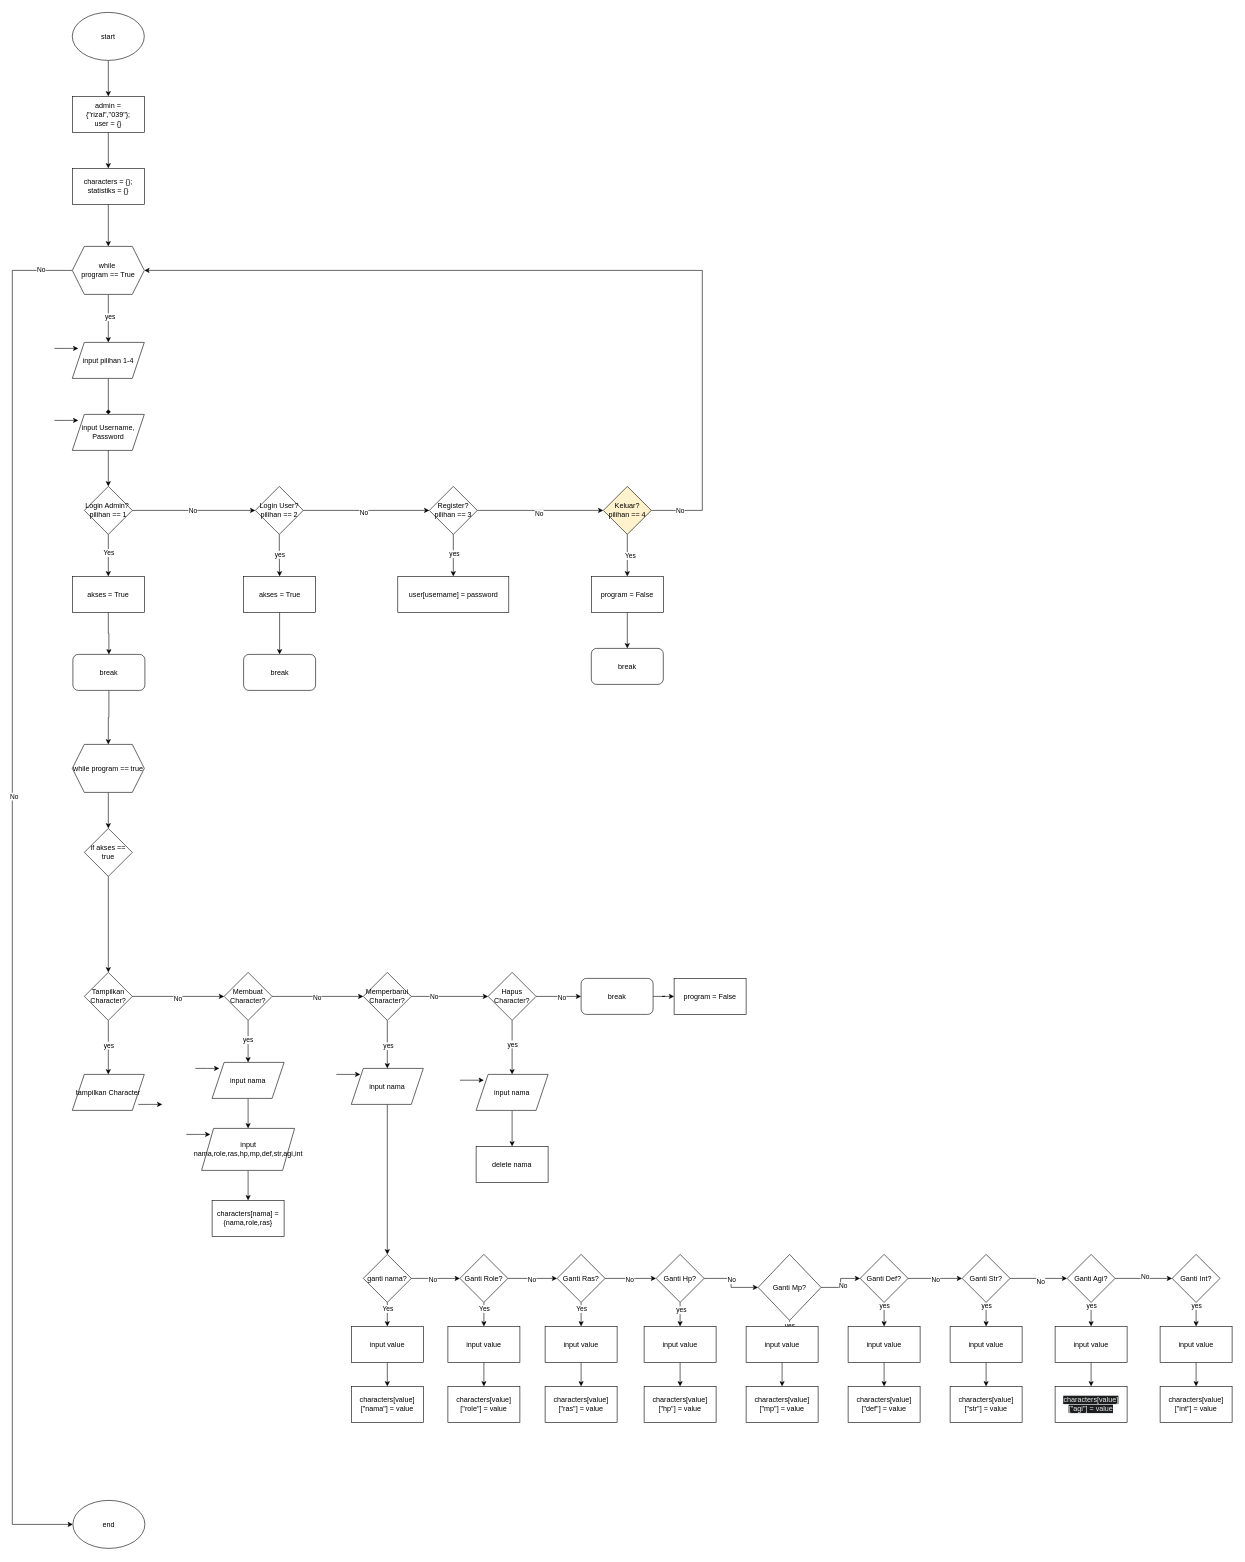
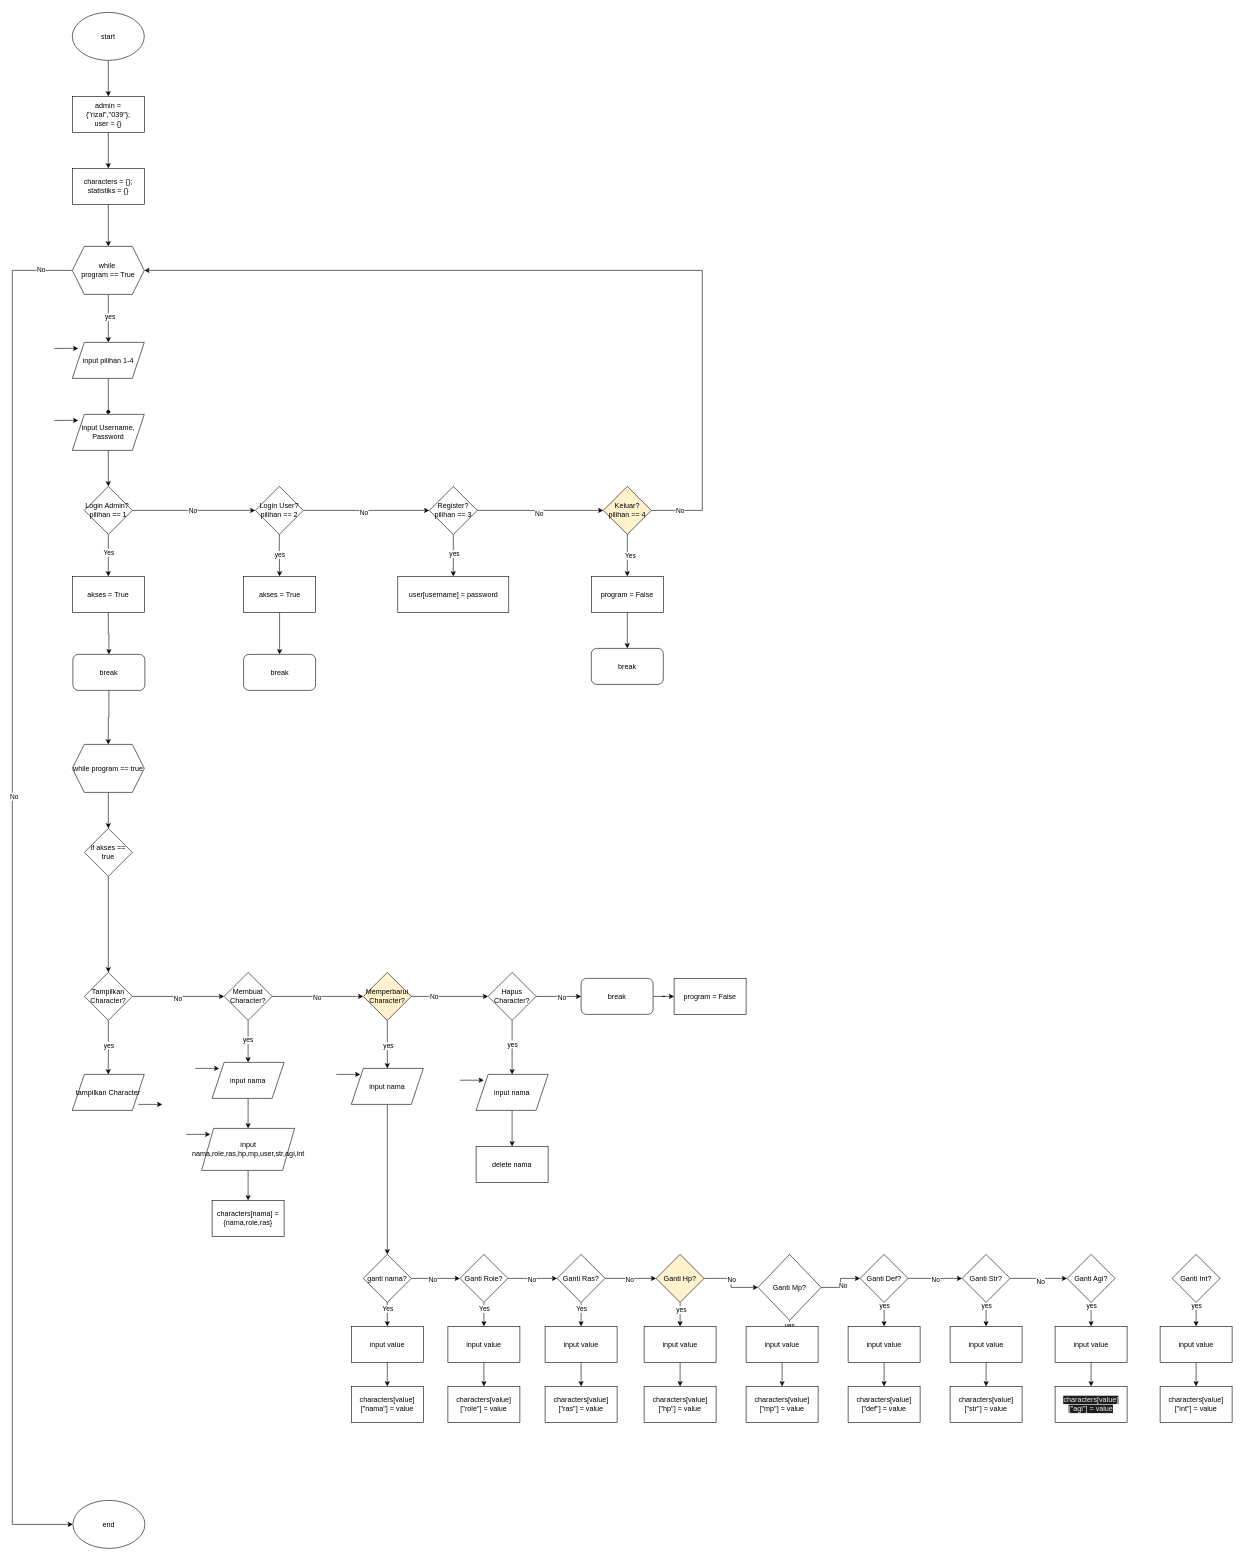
(387, 996) -> (387, 996)
(248, 1149) -> (248, 1149)
(680, 1278) -> (680, 1278)
(1141, 1278) -> none
